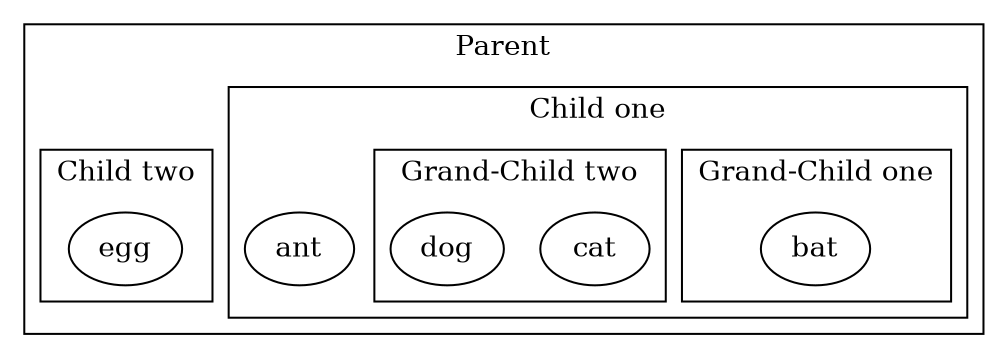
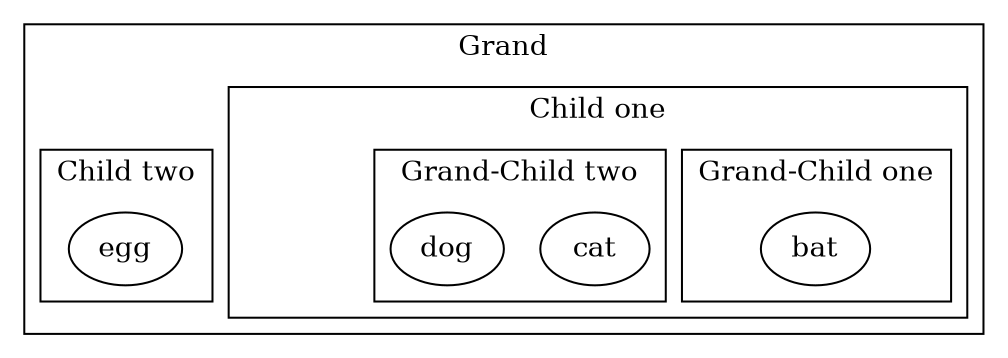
(504, 48) -> (504, 48)
(299, 249) -> none
